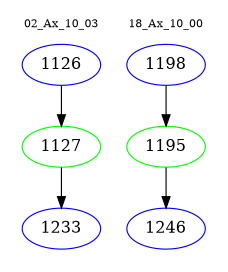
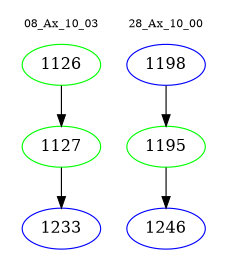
(61, 24) -> (61, 24)
(166, 24) -> (166, 24)
(61, 65) -> (61, 65)
